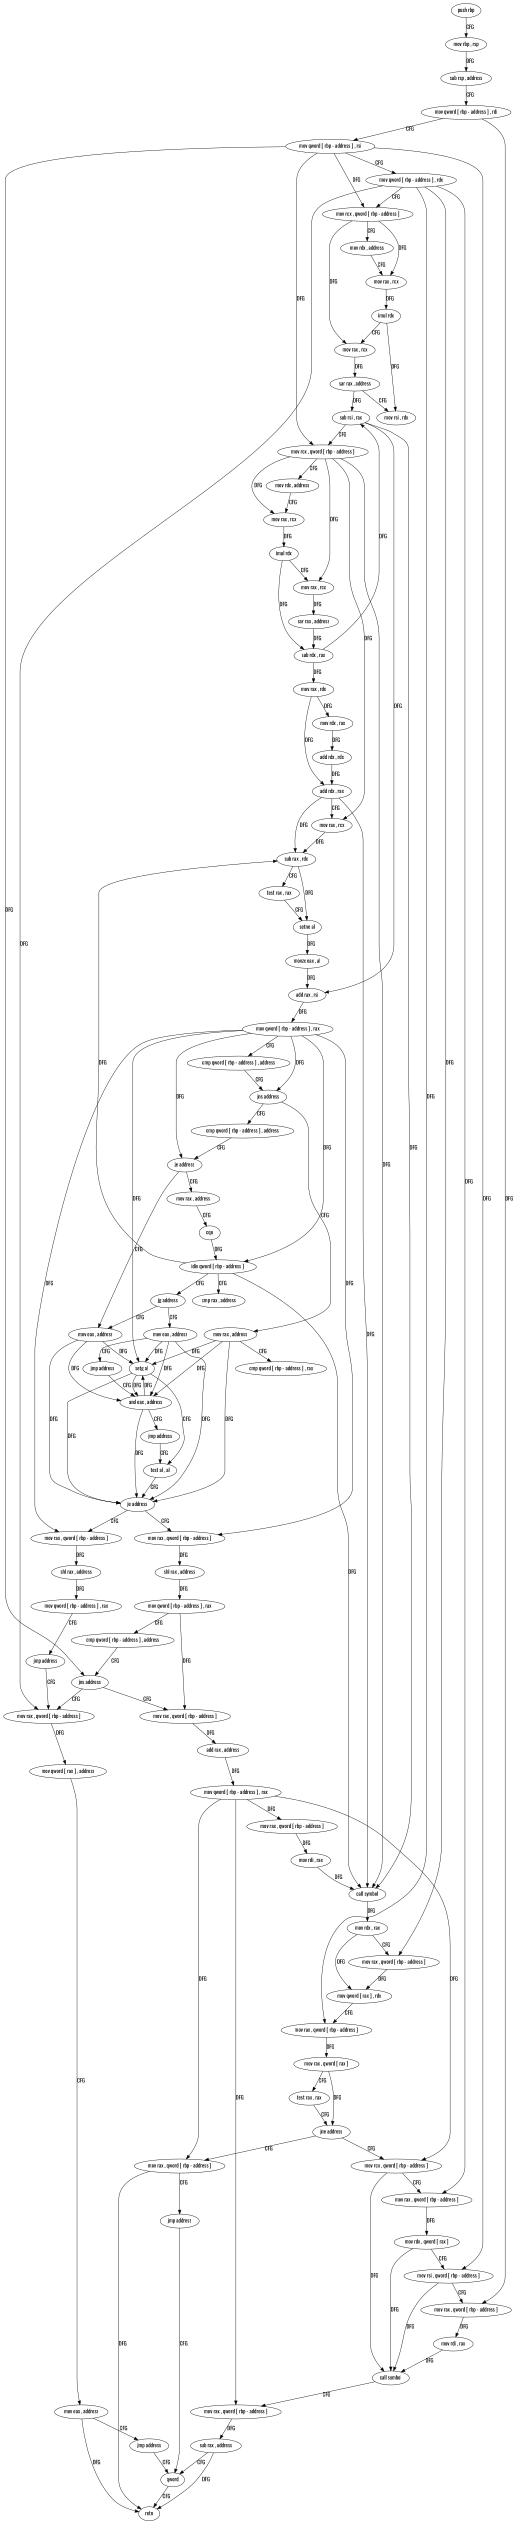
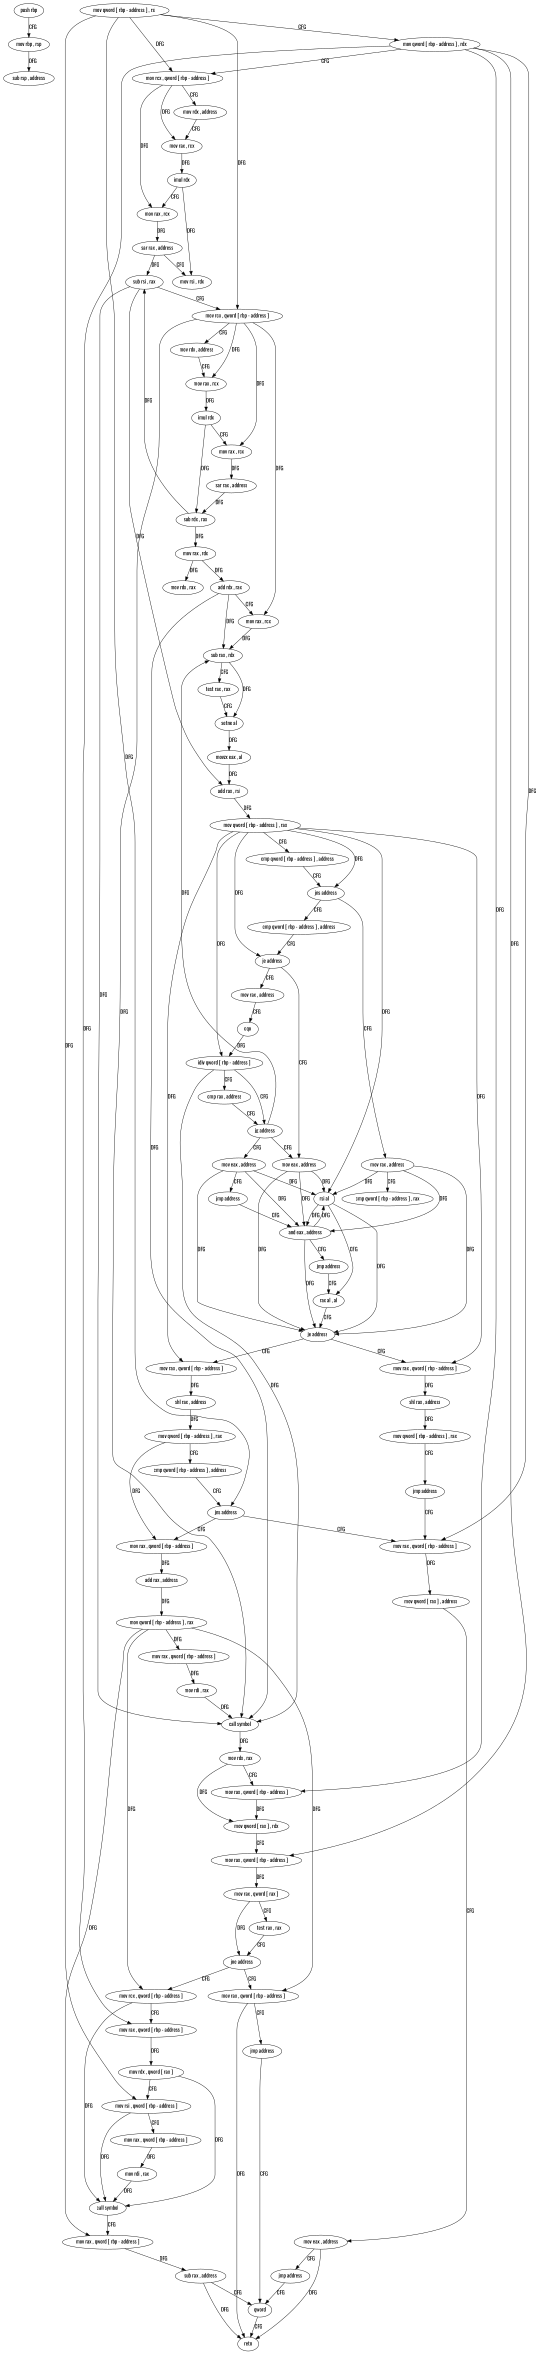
(466, 112) -> none
(332, 758) -> none
(99, 1011) -> (181, 911)
none -> (243, 1113)
(142, 1369) -> (324, 1199)
(160, 1471) -> (329, 1301)
